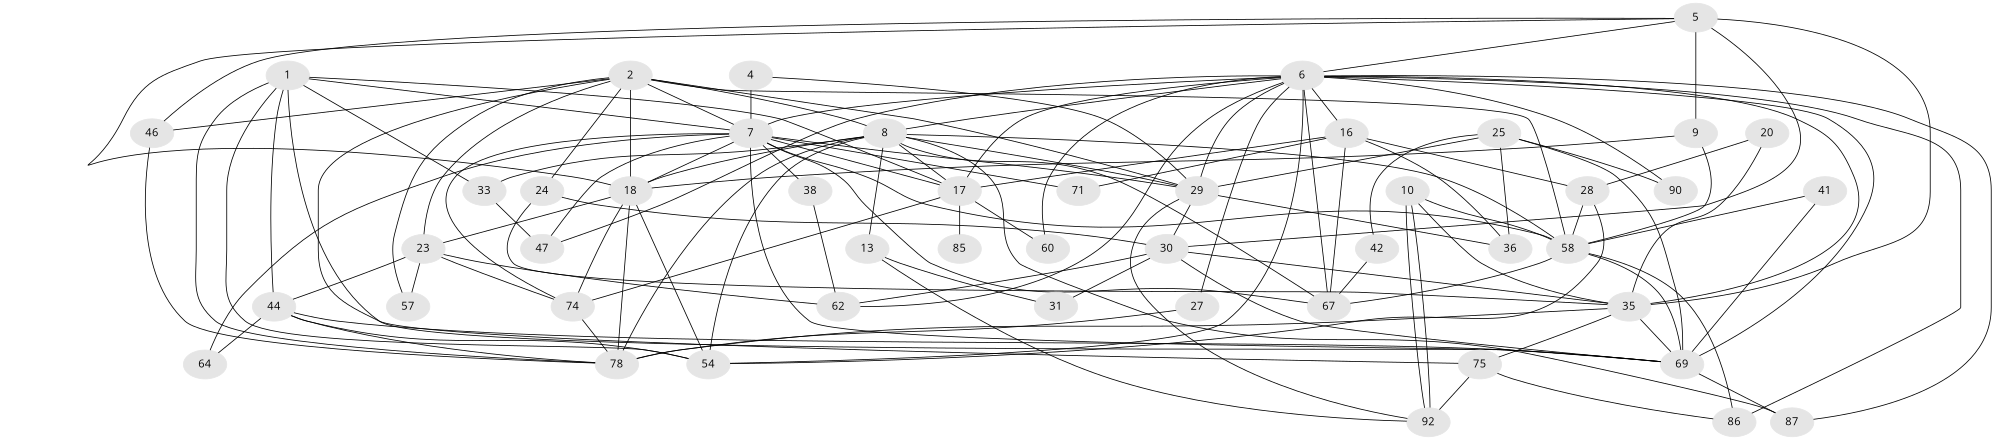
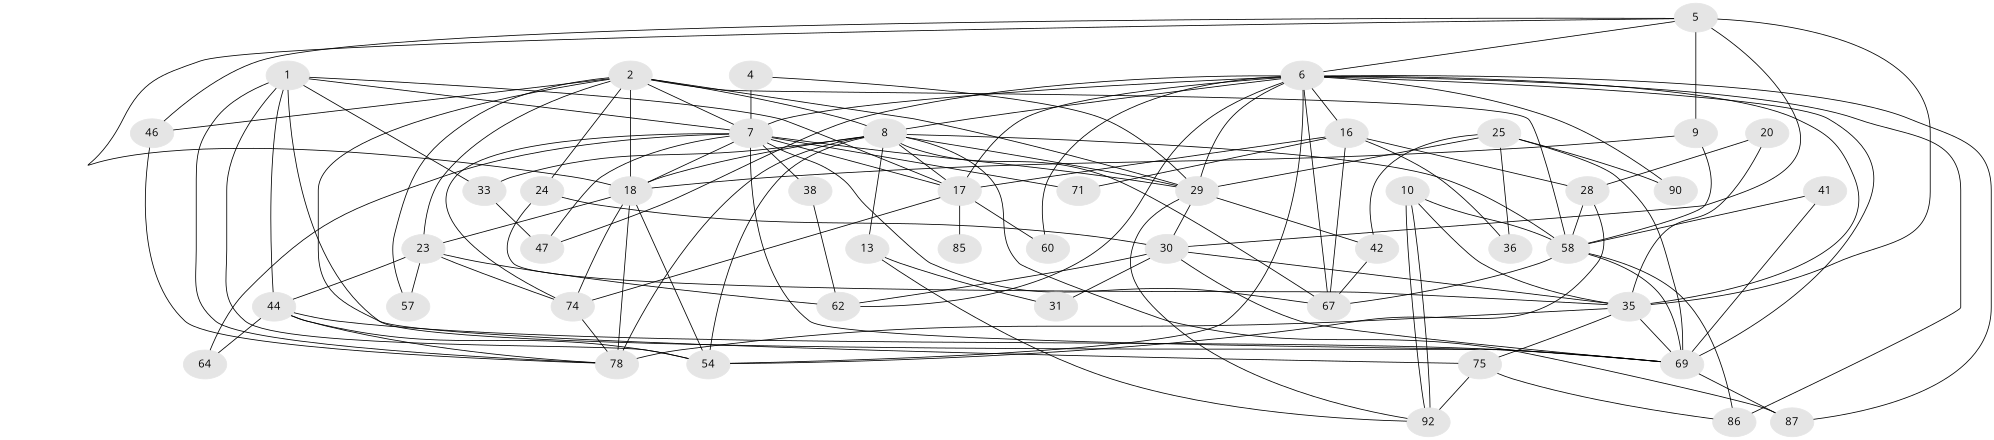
(1354, 220) -> (1280, 218)
(1154, 225) -> none
(1197, 307) -> none
